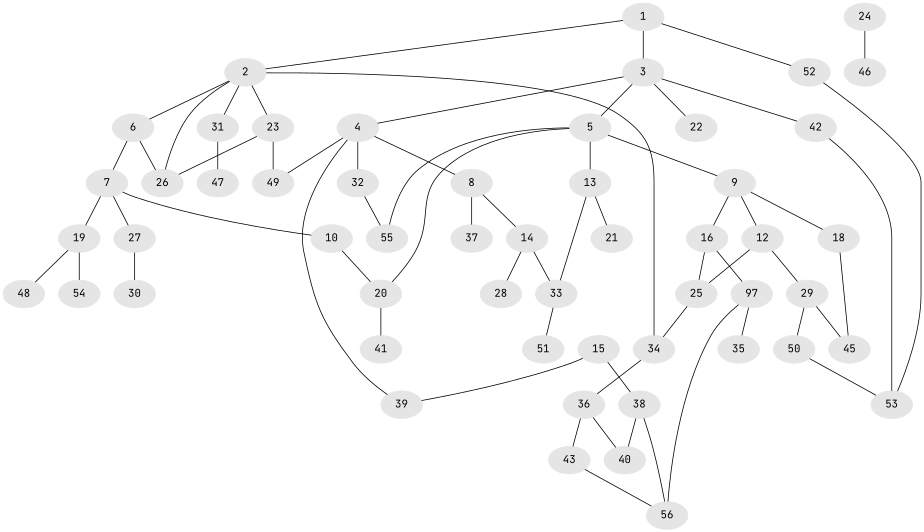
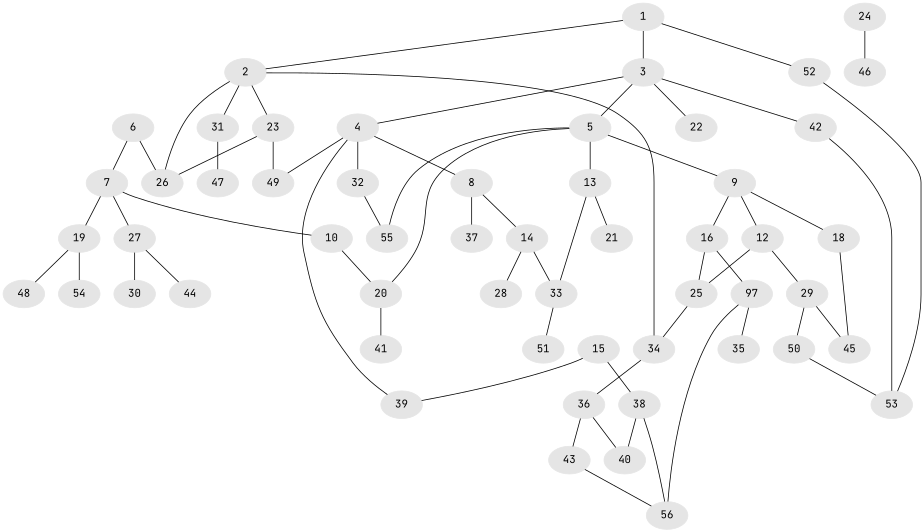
(189, 100) -> none
none -> (190, 294)
